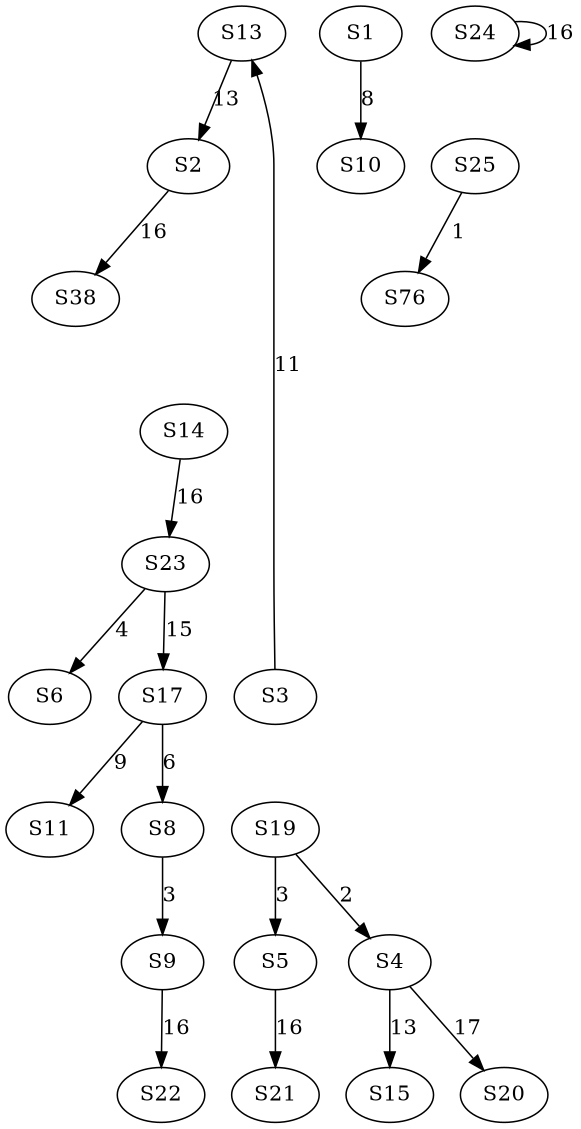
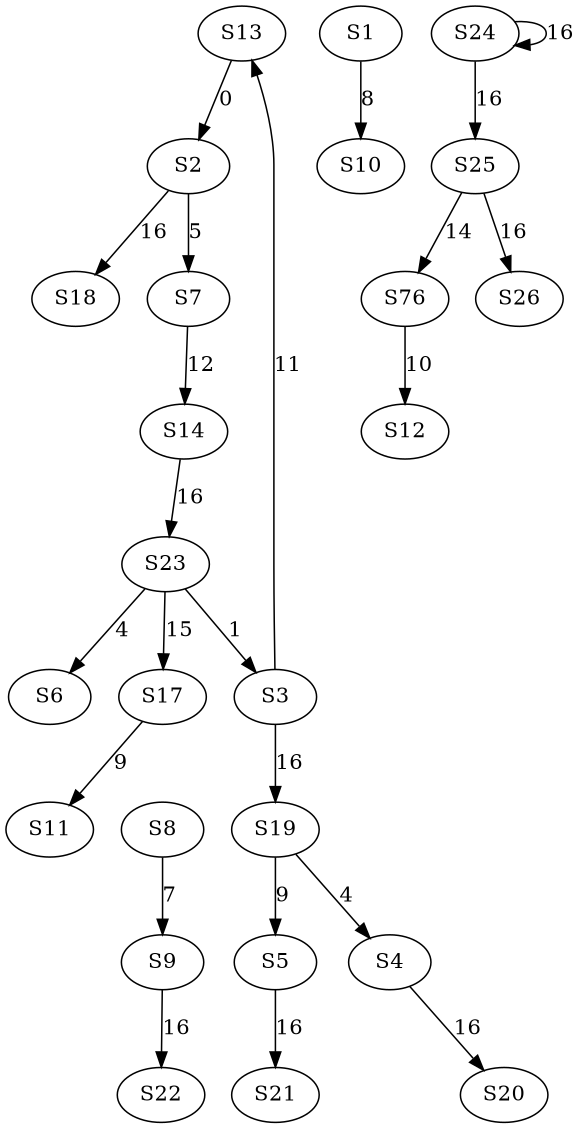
none -> (475, 92)
(227, 100) -> (227, 100)
(459, 233) -> (459, 233)
(76, 299) -> (76, 299)
none -> (188, 299)
none -> (519, 299)
none -> (405, 432)
none -> (216, 625)
(163, 756) -> none
none -> (275, 756)
(170, 896) -> (170, 896)
(283, 896) -> (283, 896)
(347, 896) -> (347, 896)
(468, 1029) -> (468, 1029)
(390, 1095) -> none
